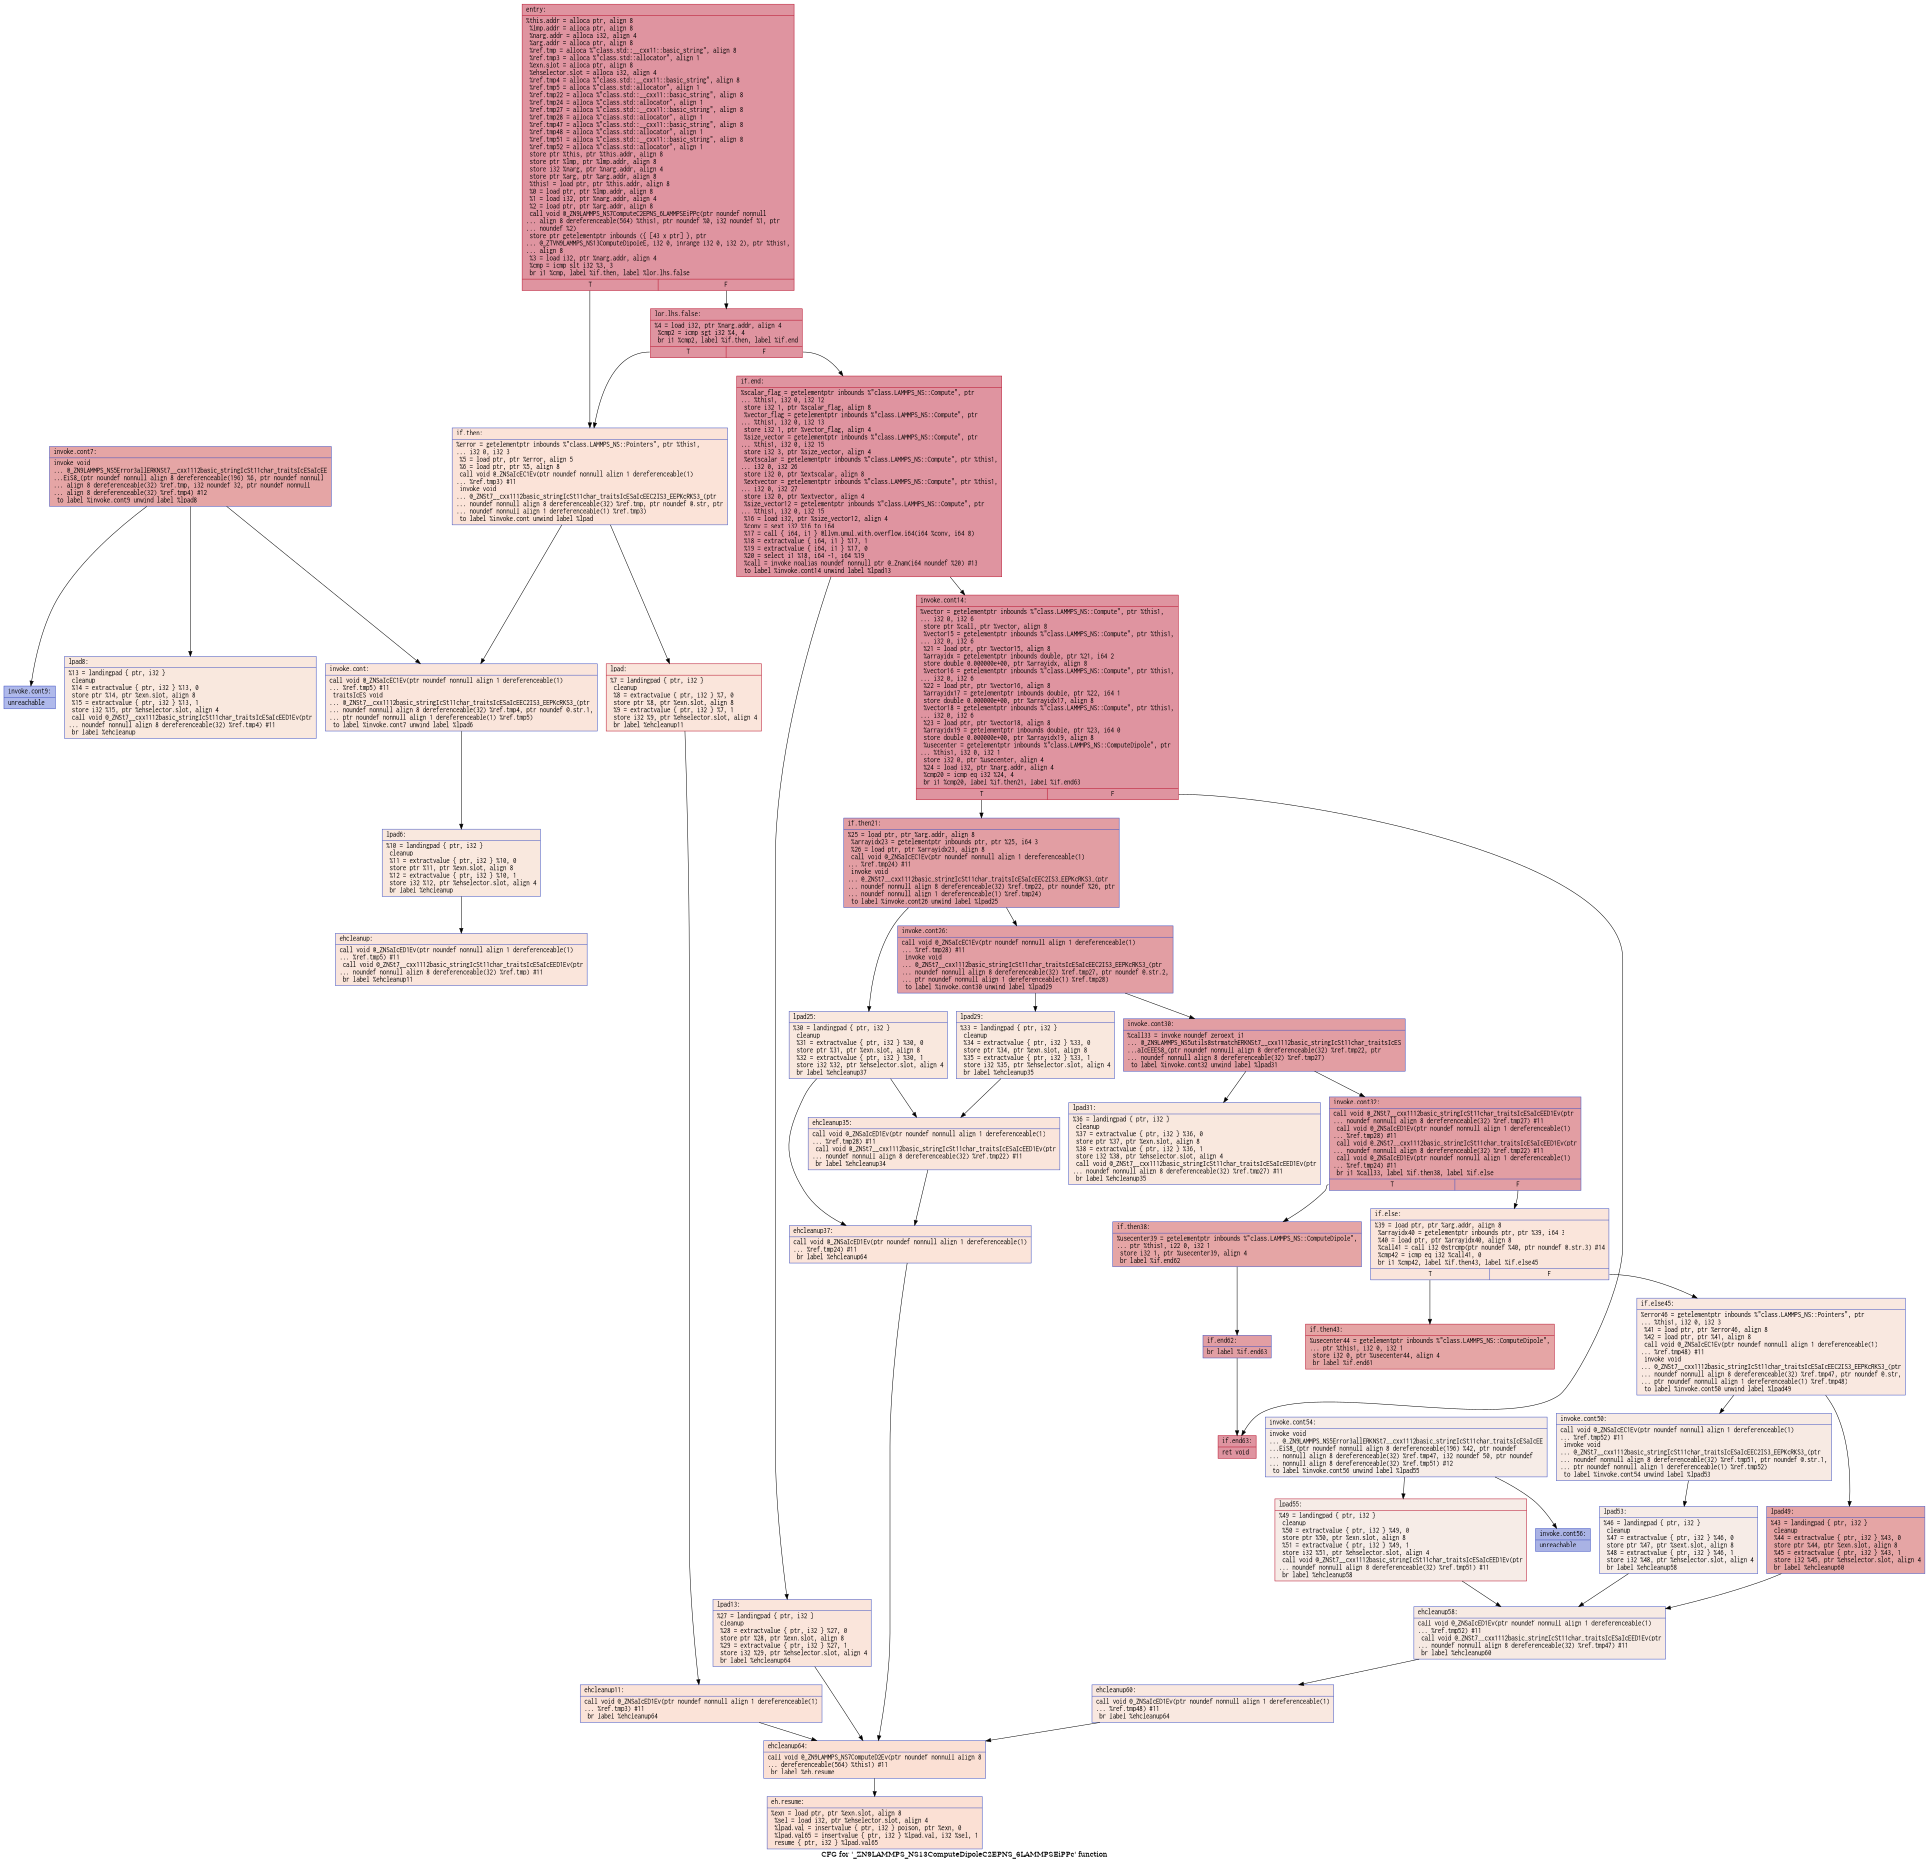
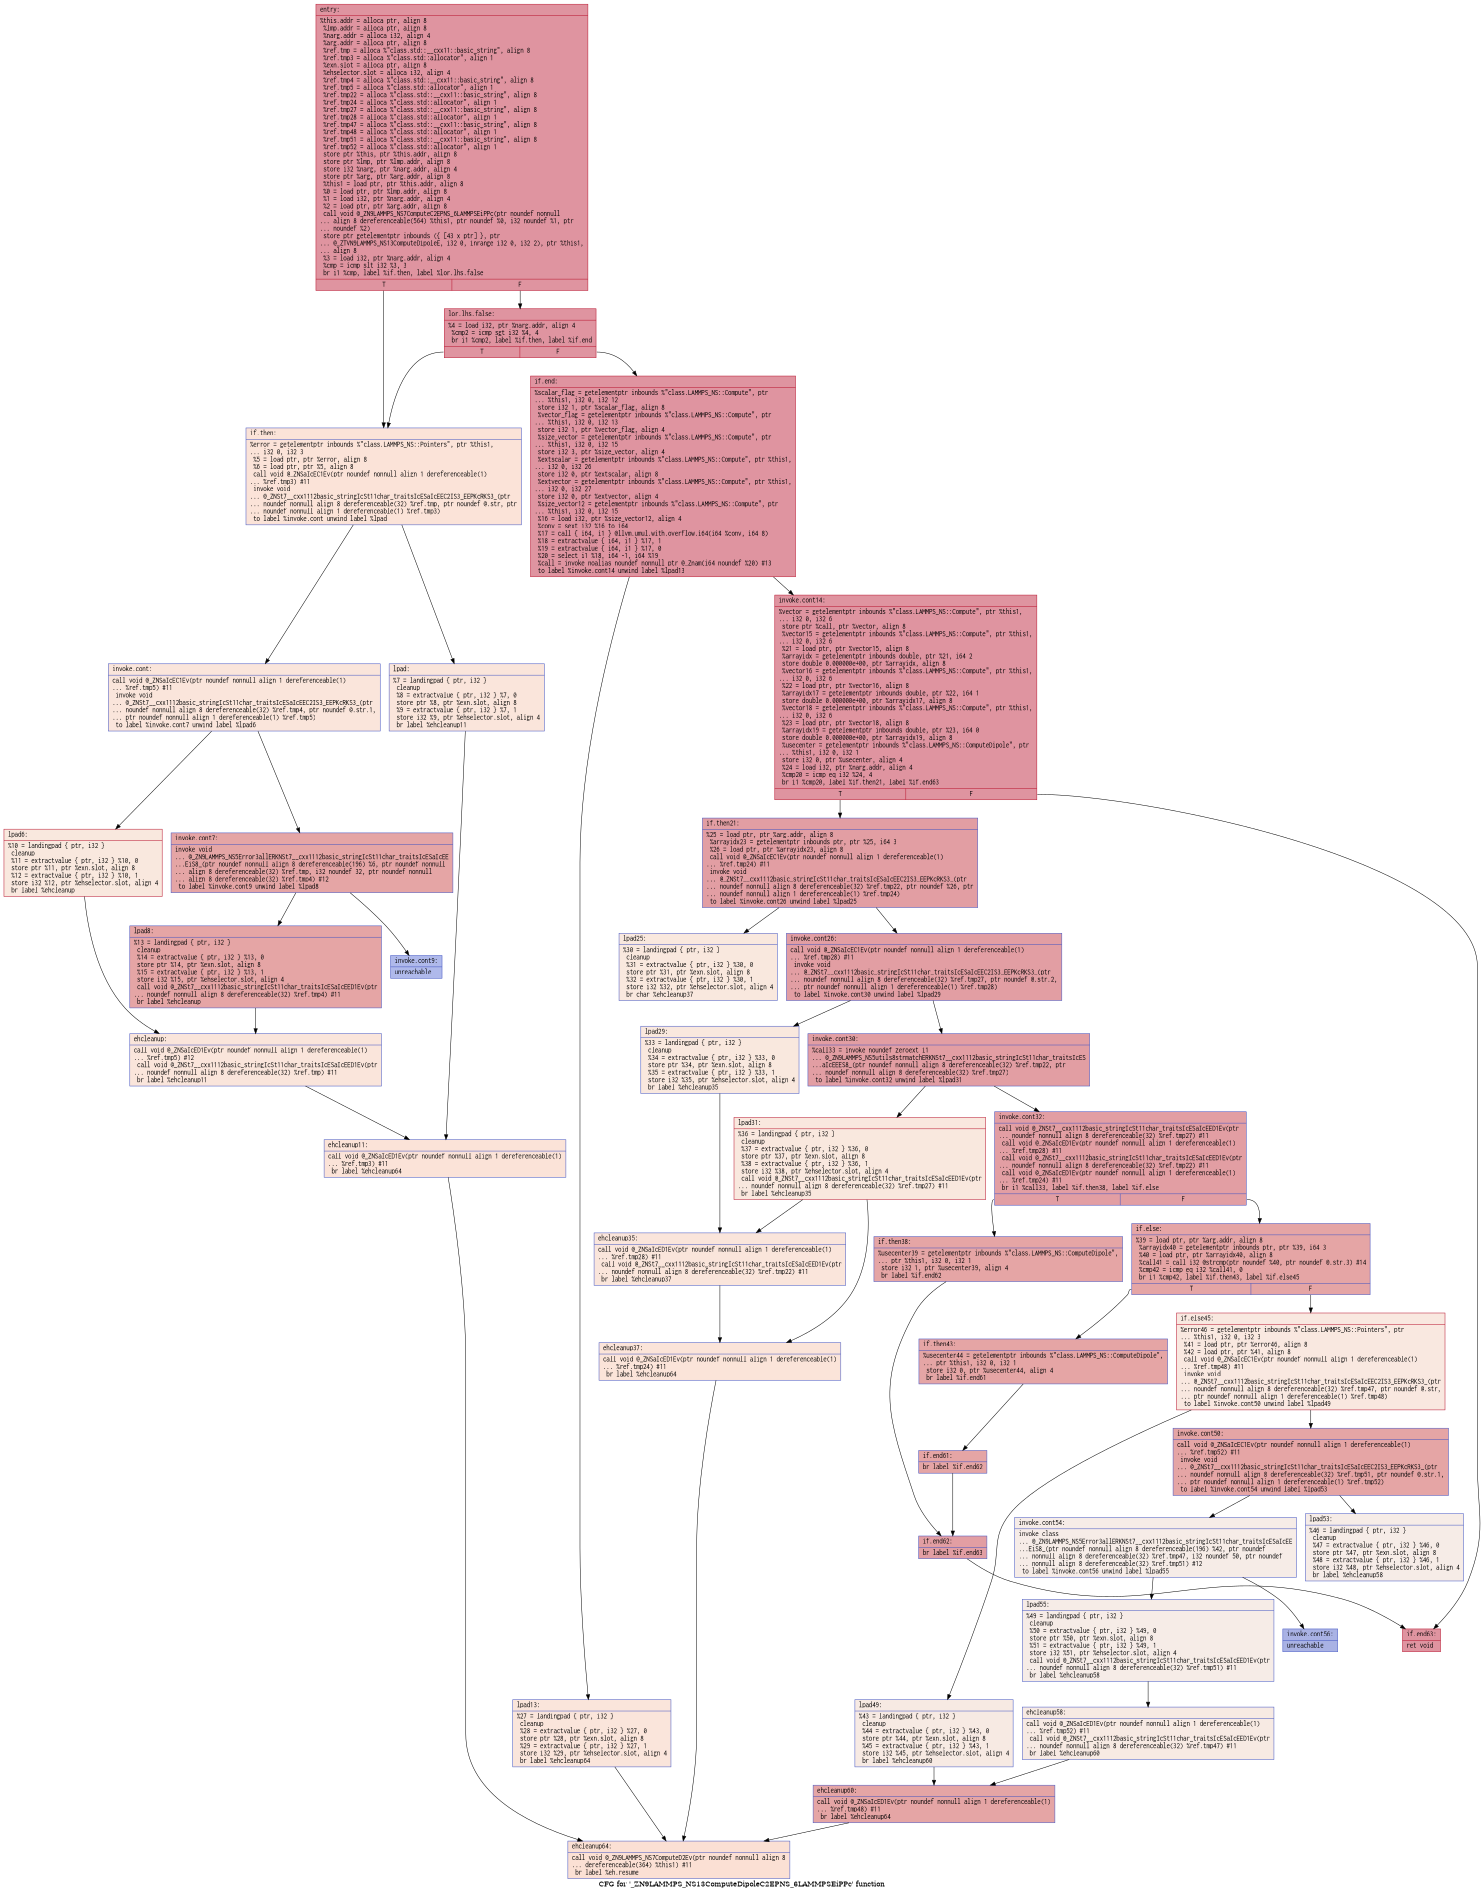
(515, 460) -> (309, 460)
(322, 583) -> (278, 780)
(356, 695) -> (133, 695)
(190, 697) -> (256, 967)
(684, 697) -> (467, 697)
(461, 863) -> (83, 863)
(370, 957) -> (164, 1058)
none -> (256, 1018)
(830, 1073) -> (658, 995)
(902, 1096) -> (782, 1215)
none -> (355, 1112)
(1195, 1144) -> (860, 1158)
(790, 1158) -> (856, 1285)
(849, 1164) -> (635, 1279)
(1490, 1244) -> (1251, 1259)
(1164, 1246) -> (925, 1261)
(1430, 1347) -> (1043, 1361)
(1771, 1347) -> (1311, 1361)
(1288, 1434) -> (1039, 1534)
(1694, 1447) -> (1311, 1462)
none -> (953, 1462)
none -> (1232, 1505)
(1401, 1540) -> (1148, 1640)
(1846, 1540) -> (934, 1733)
(1669, 1545) -> (1373, 1553)
(1606, 1589) -> none
(1727, 1593) -> (934, 1774)
(1213, 1704) -> (934, 1804)
(828, 1765) -> (632, 1865)
(875, 1823) -> none
